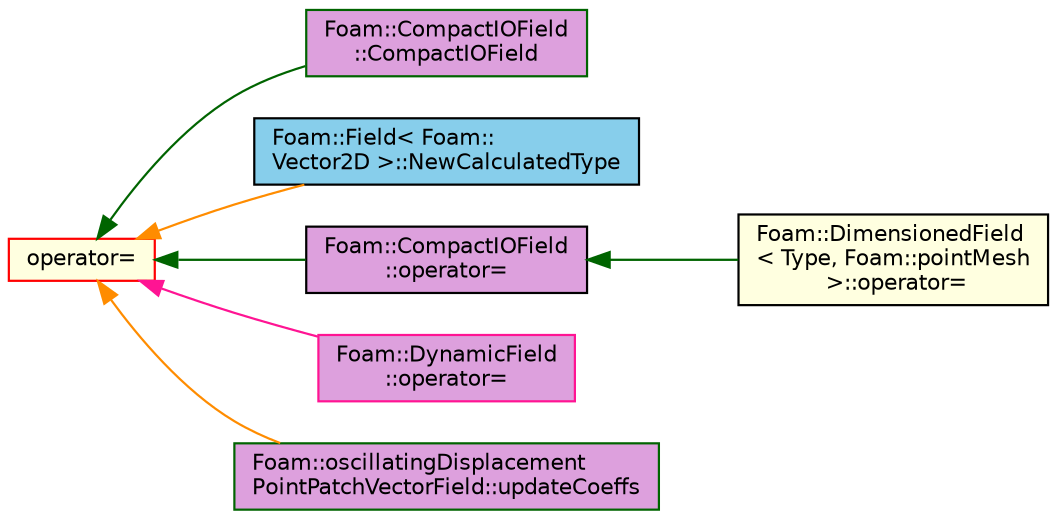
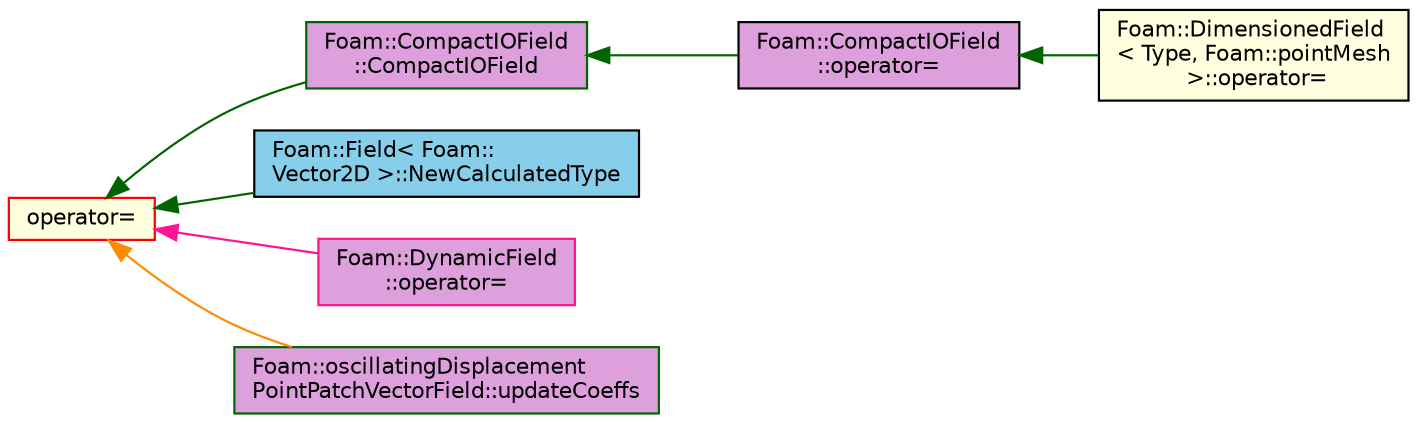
(231, 206) -> (216, 199)
(242, 260) -> (674, 55)
